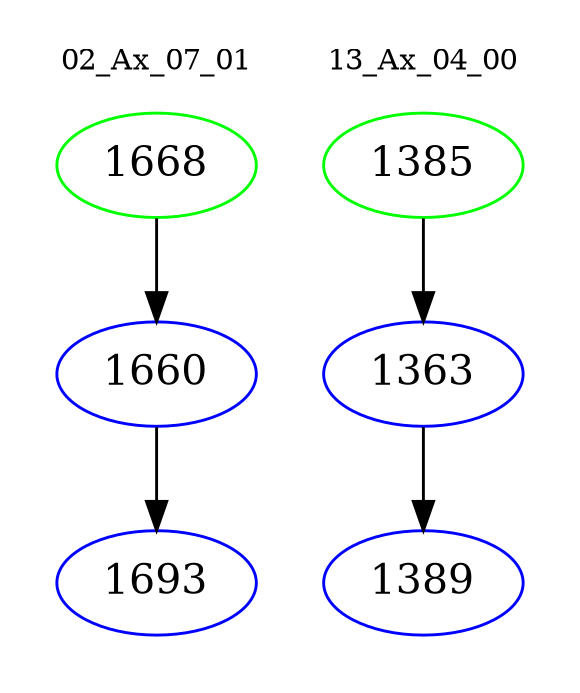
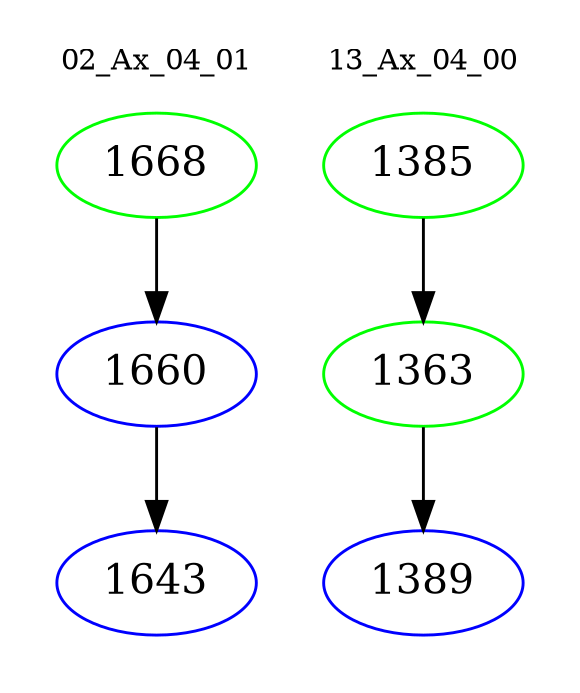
(157, 62) -> (157, 62)
(423, 374) -> (423, 374)
(157, 583) -> (157, 583)
